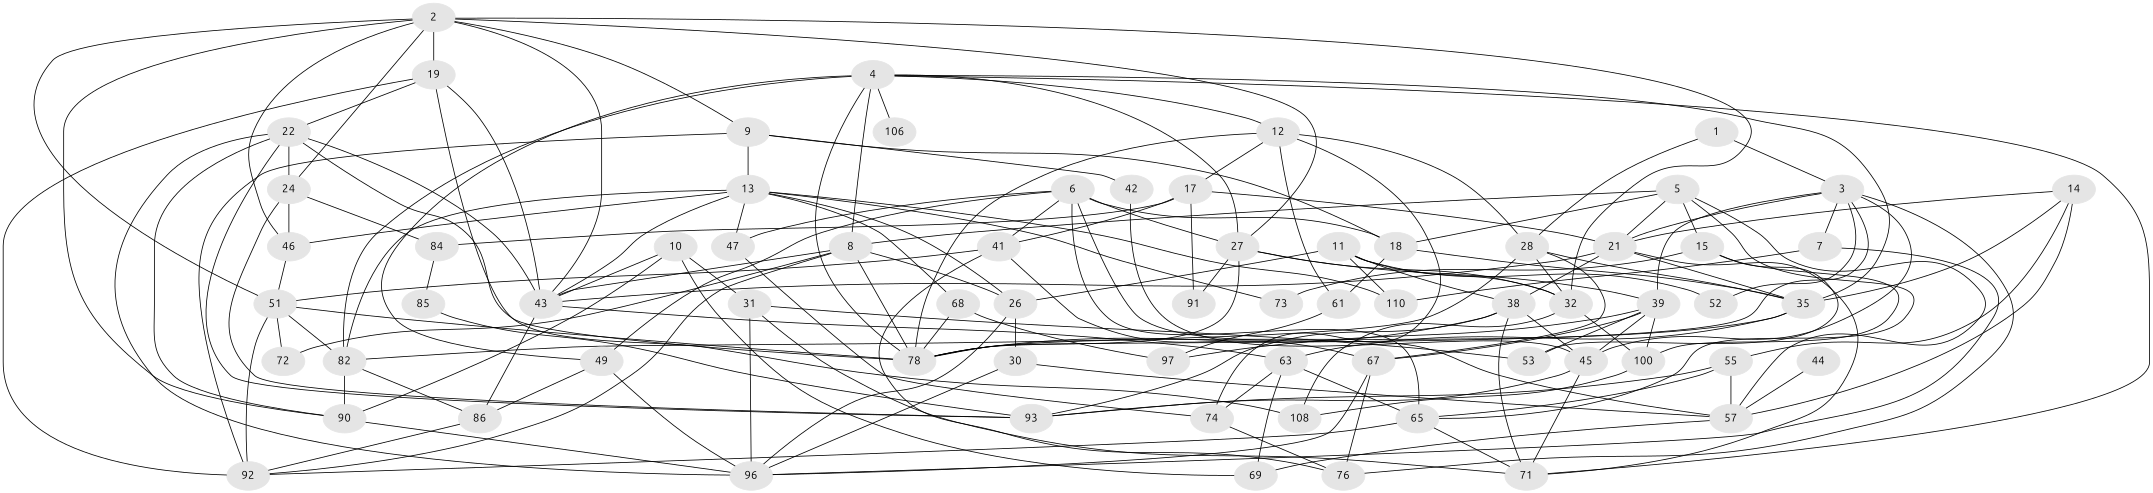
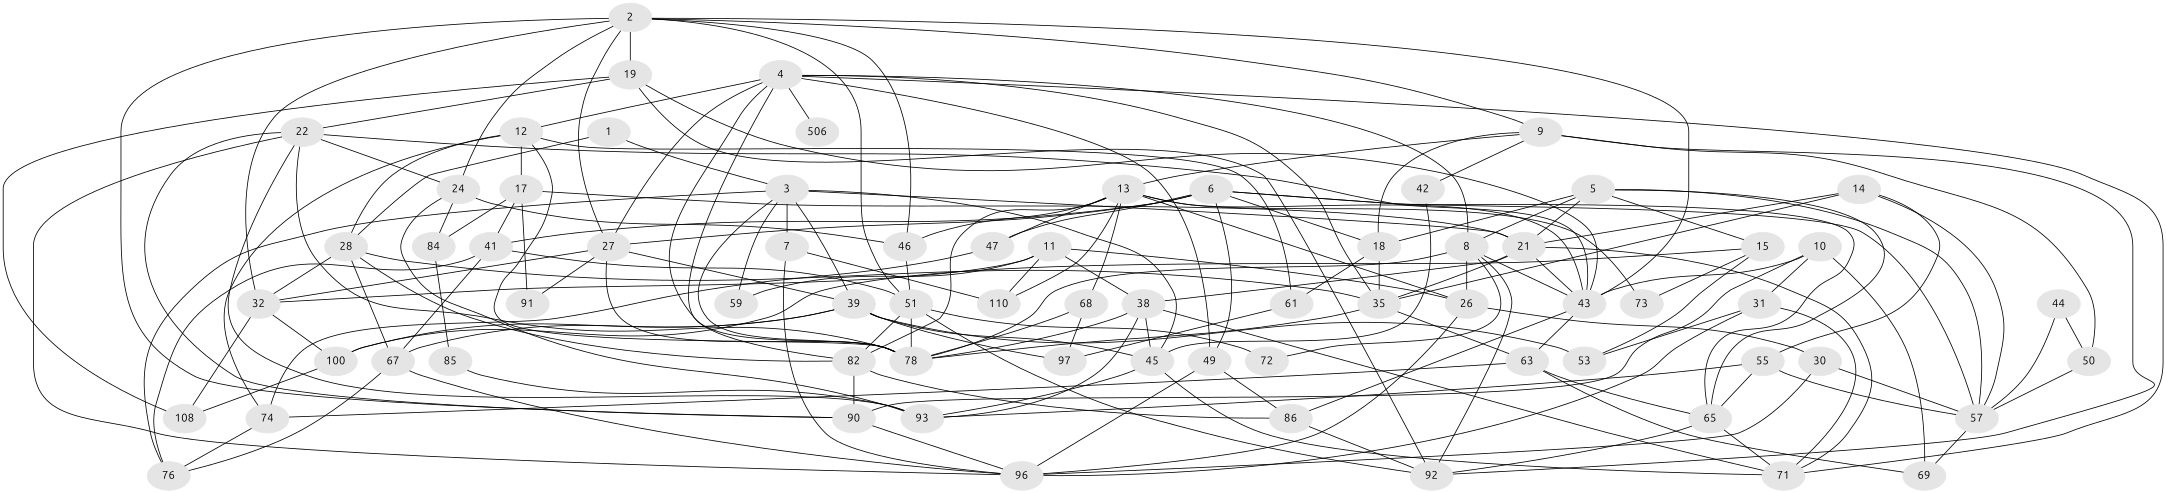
(895, 132) -> (817, 132)
(1716, 304) -> (736, 304)
none -> (2089, 361)
